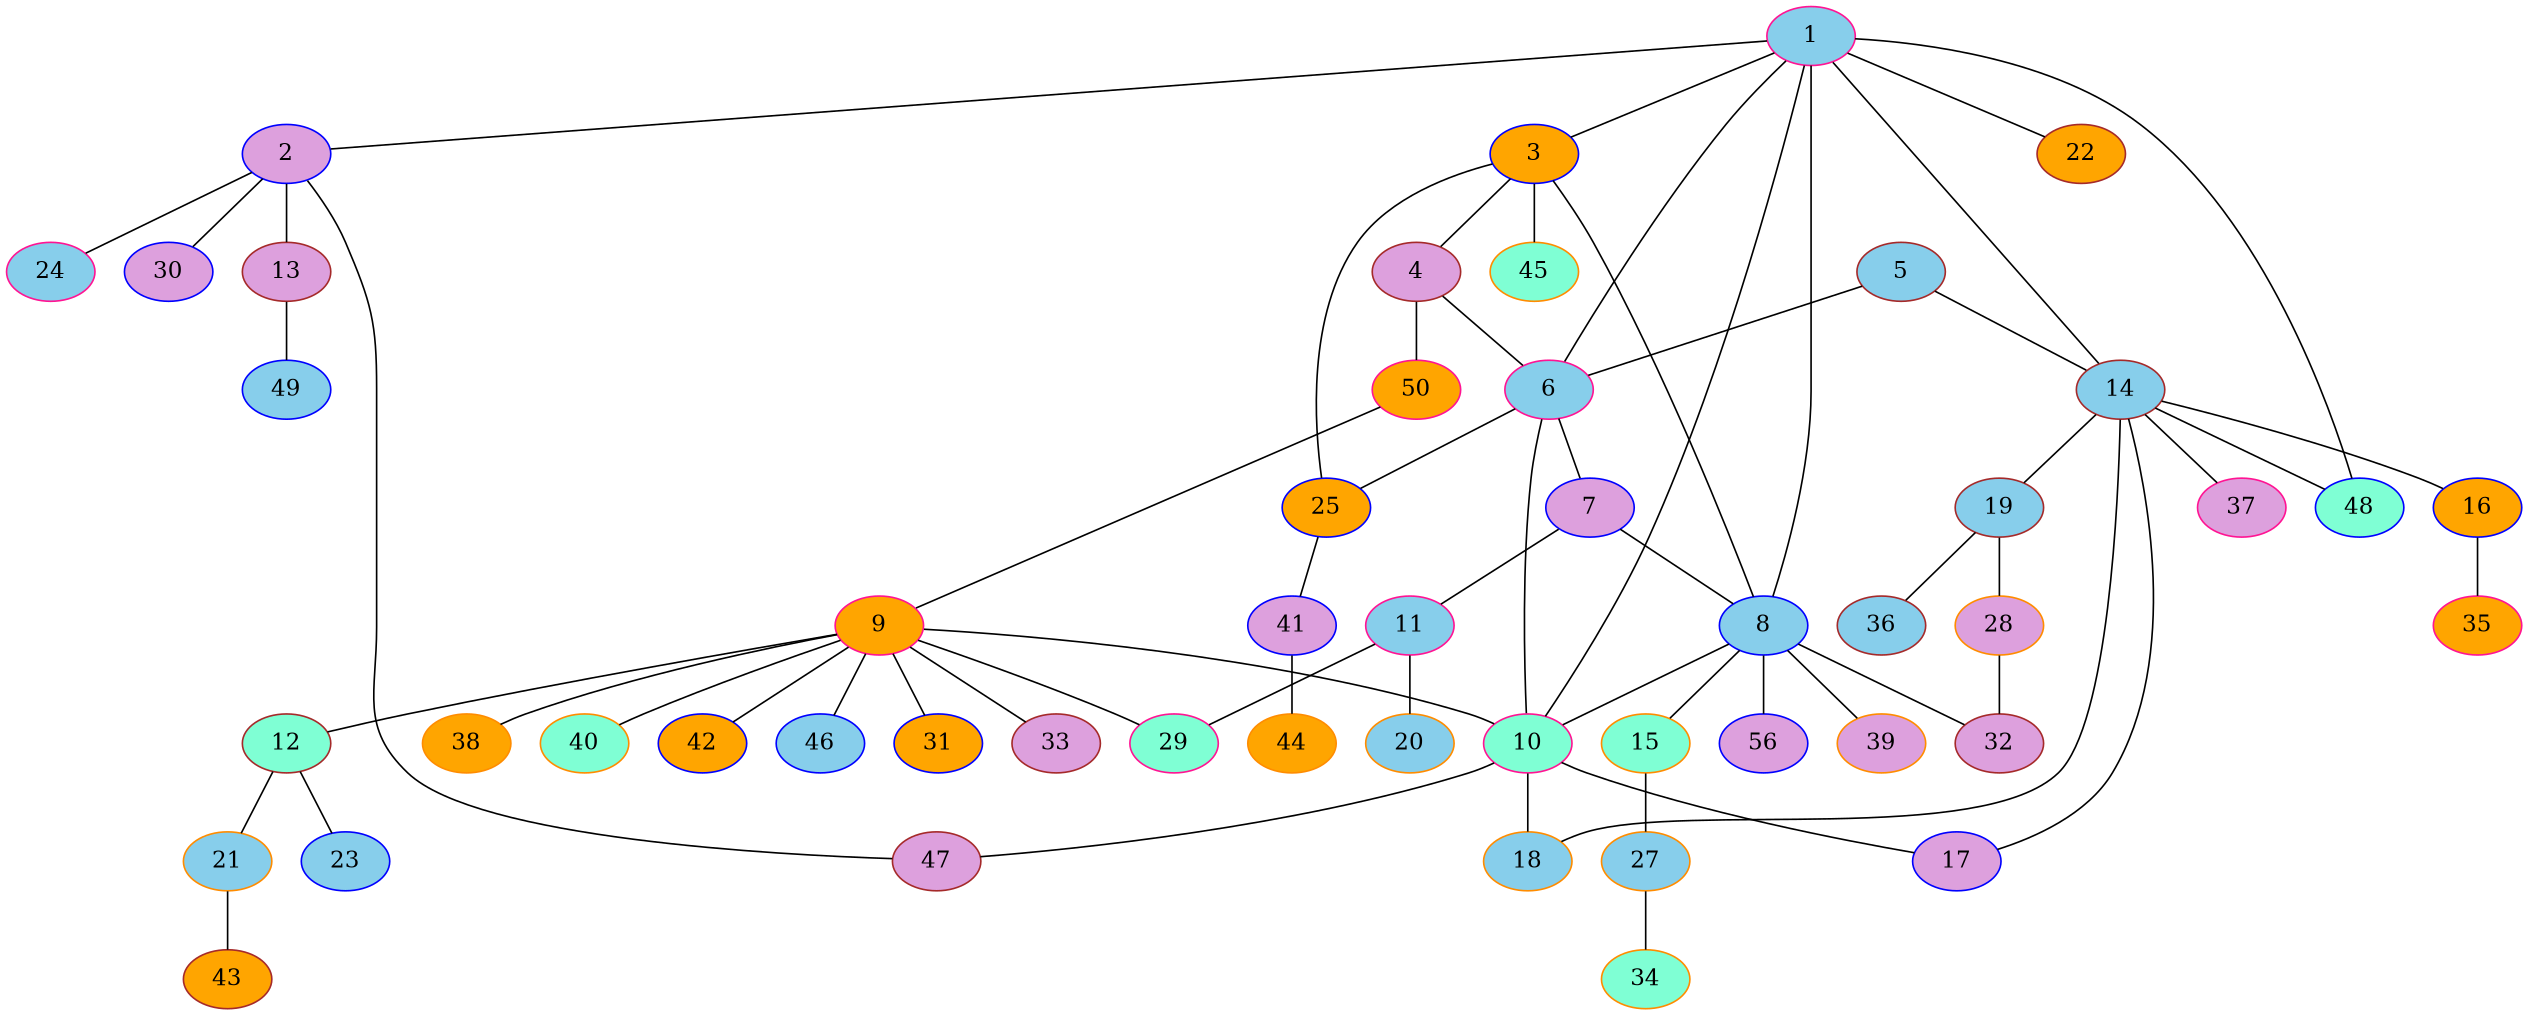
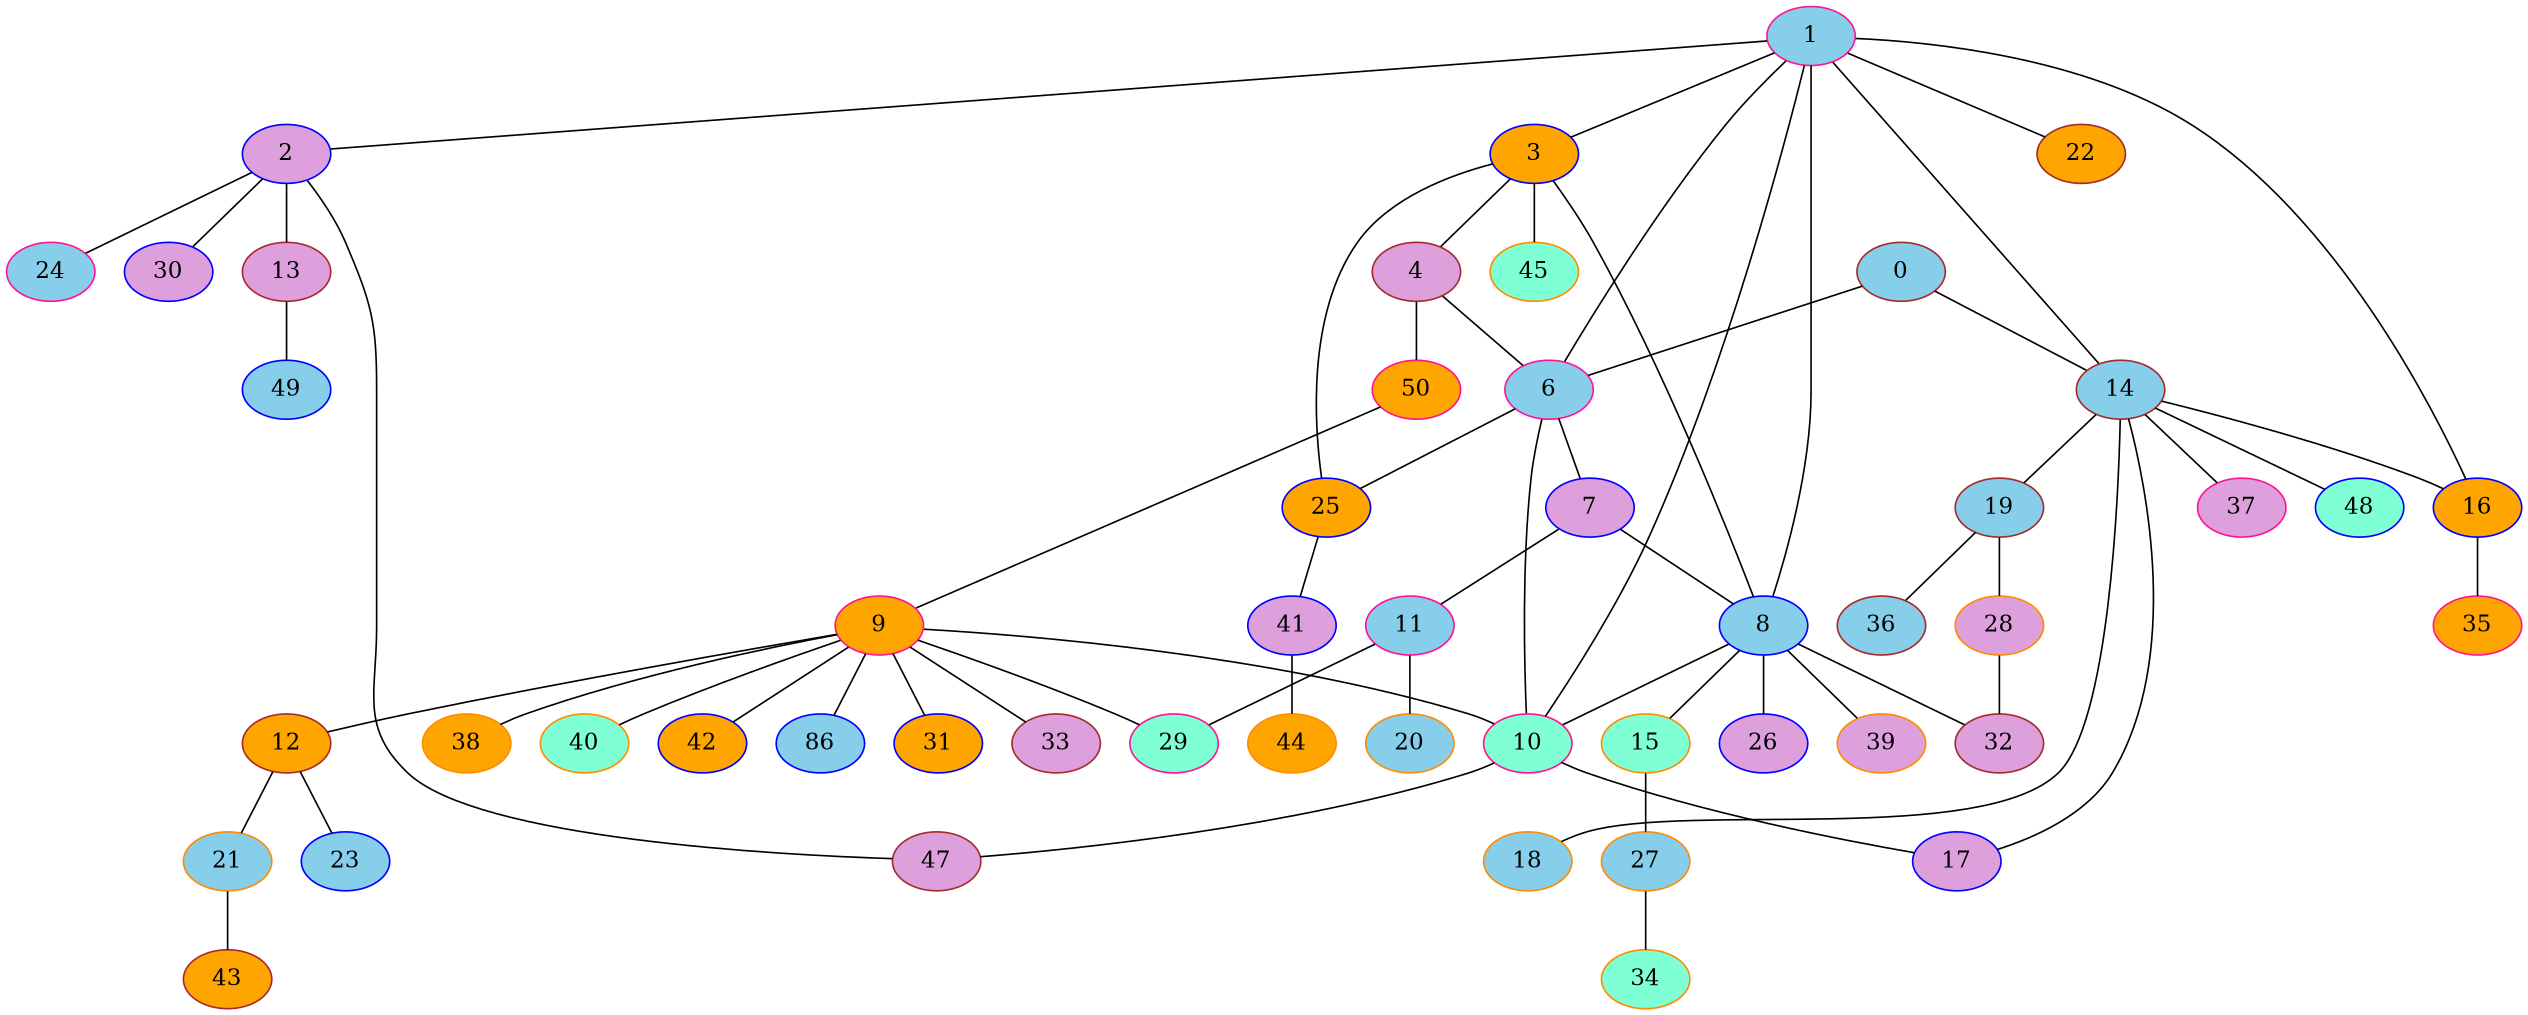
(2184, 164) -> (2233, 156)
(1901, 272) -> (1901, 272)
(287, 743) -> (287, 743)
(820, 743) -> (820, 743)
(1764, 743) -> (1764, 743)
(1528, 803) -> none
